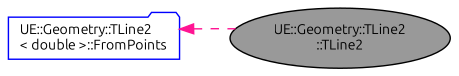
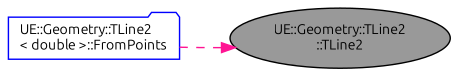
(215, 29) -> (201, 48)
